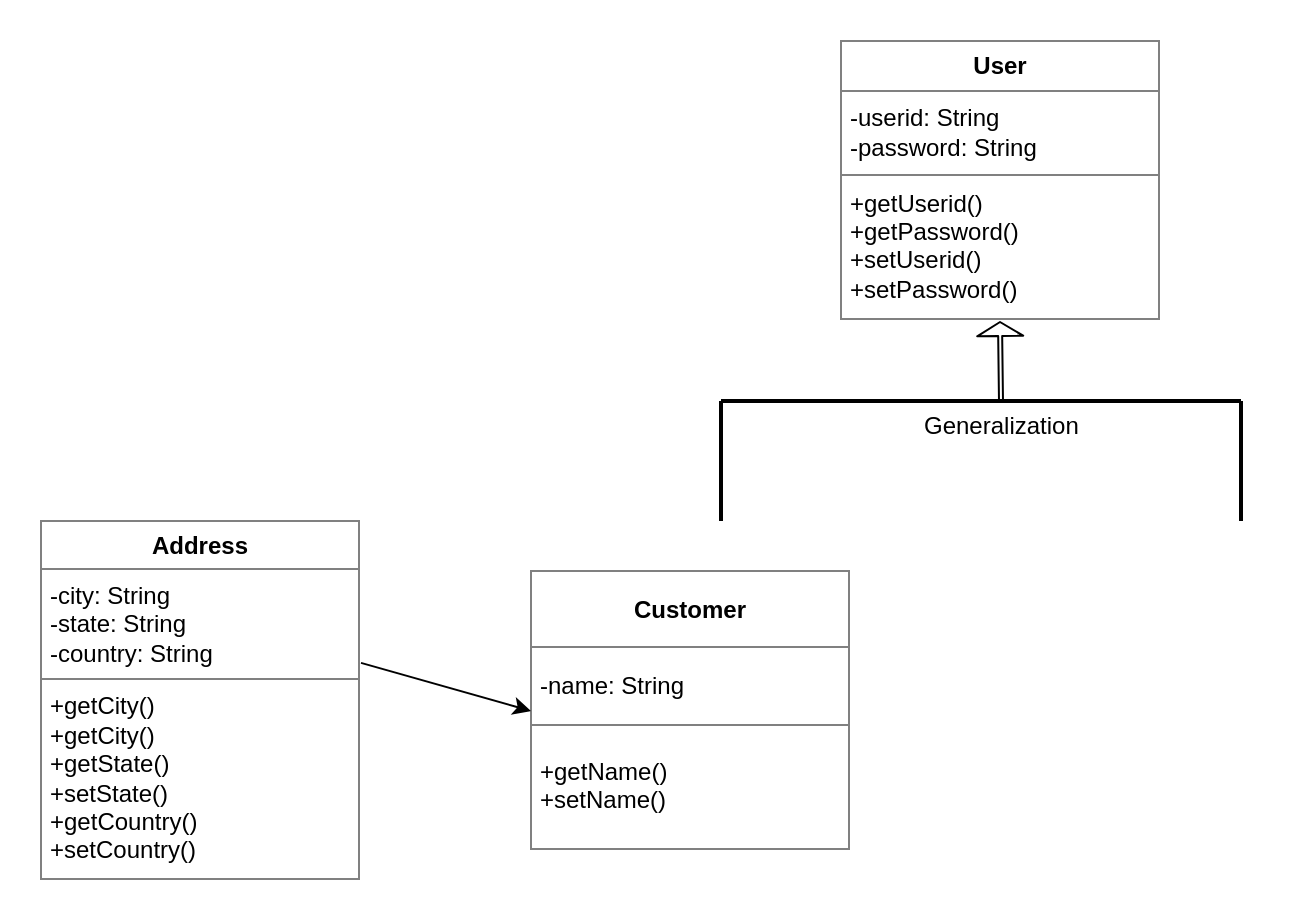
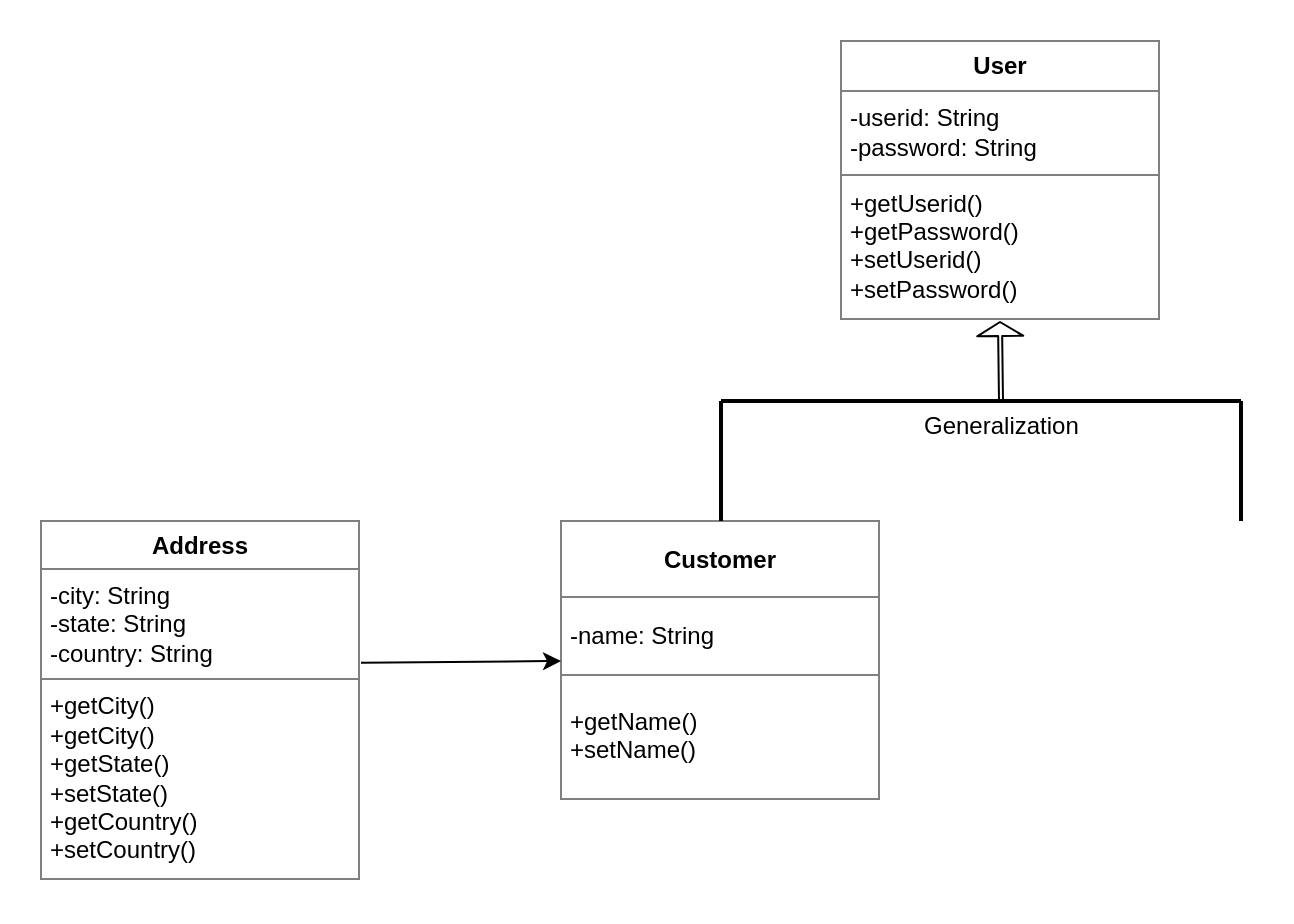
(691, 711) -> (721, 661)
